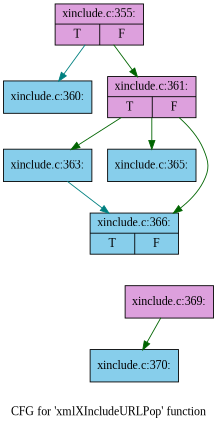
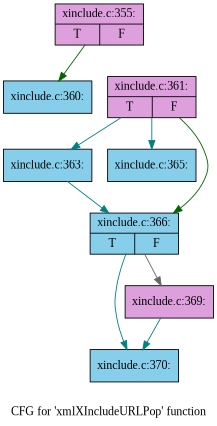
(123, 57) -> none
(75, 59) -> (75, 59)
(152, 129) -> (152, 129)
(100, 131) -> (100, 131)
none -> (151, 266)
none -> (115, 298)
(154, 330) -> (154, 330)
